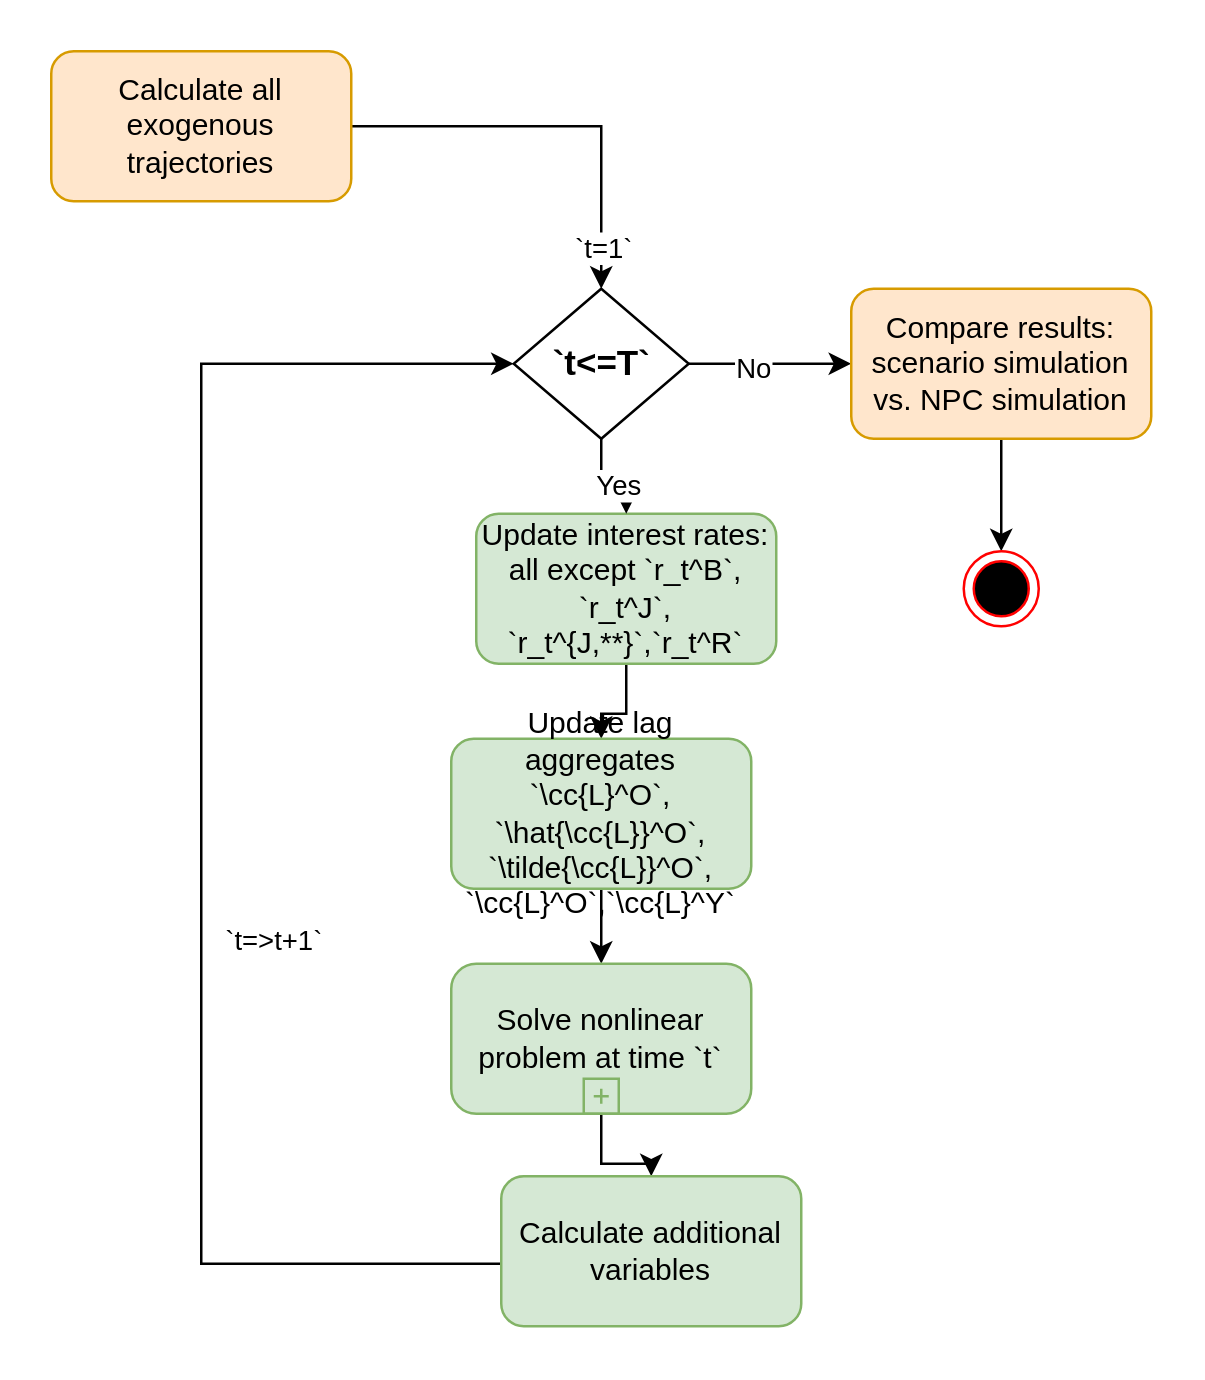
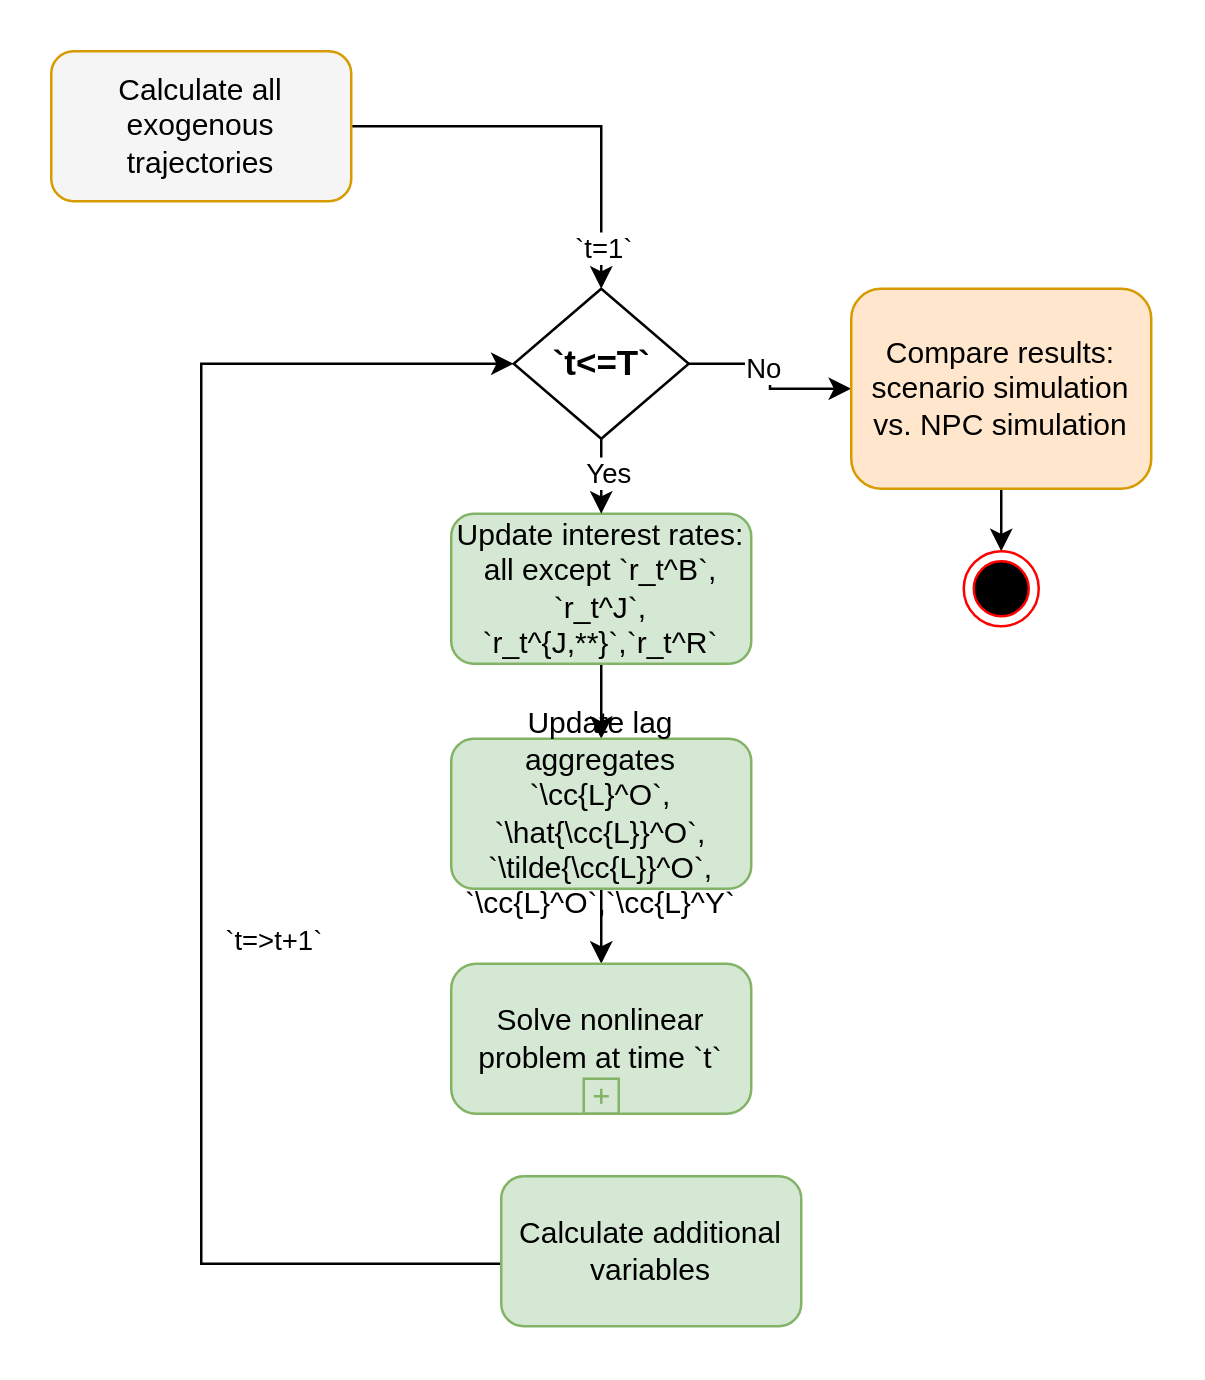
(201, 126) -> (201, 126)
(1001, 364) -> (1001, 389)
(626, 589) -> (601, 589)
(602, 1164) -> none
